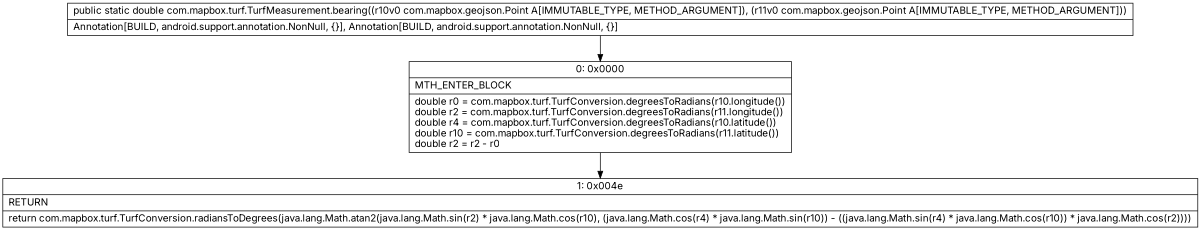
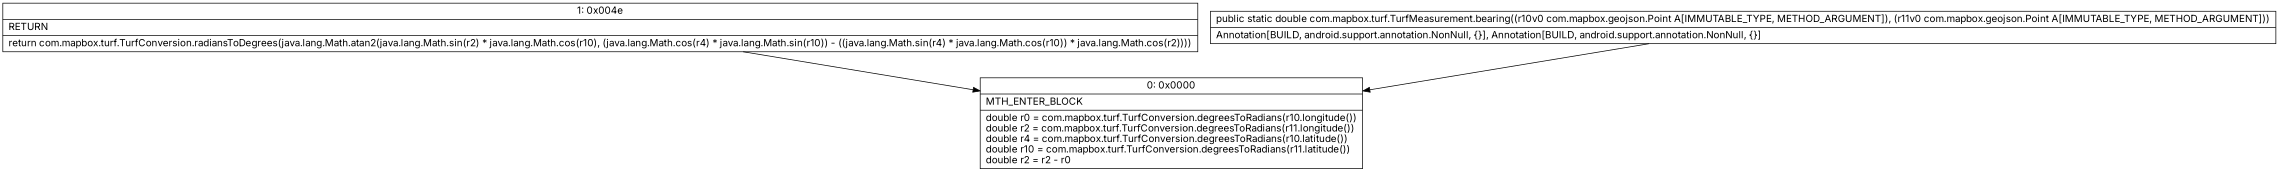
(600, 162) -> (858, 71)
